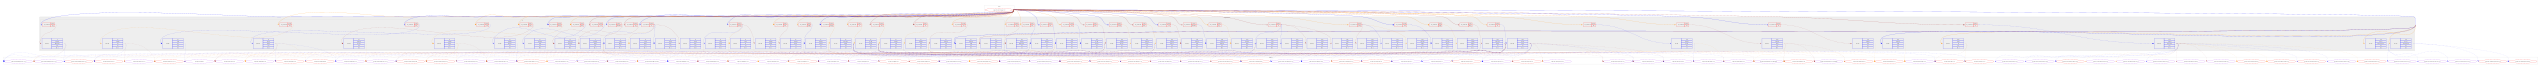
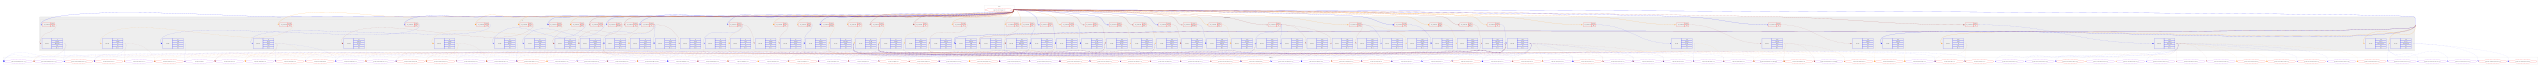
none -> (1587, 61)
